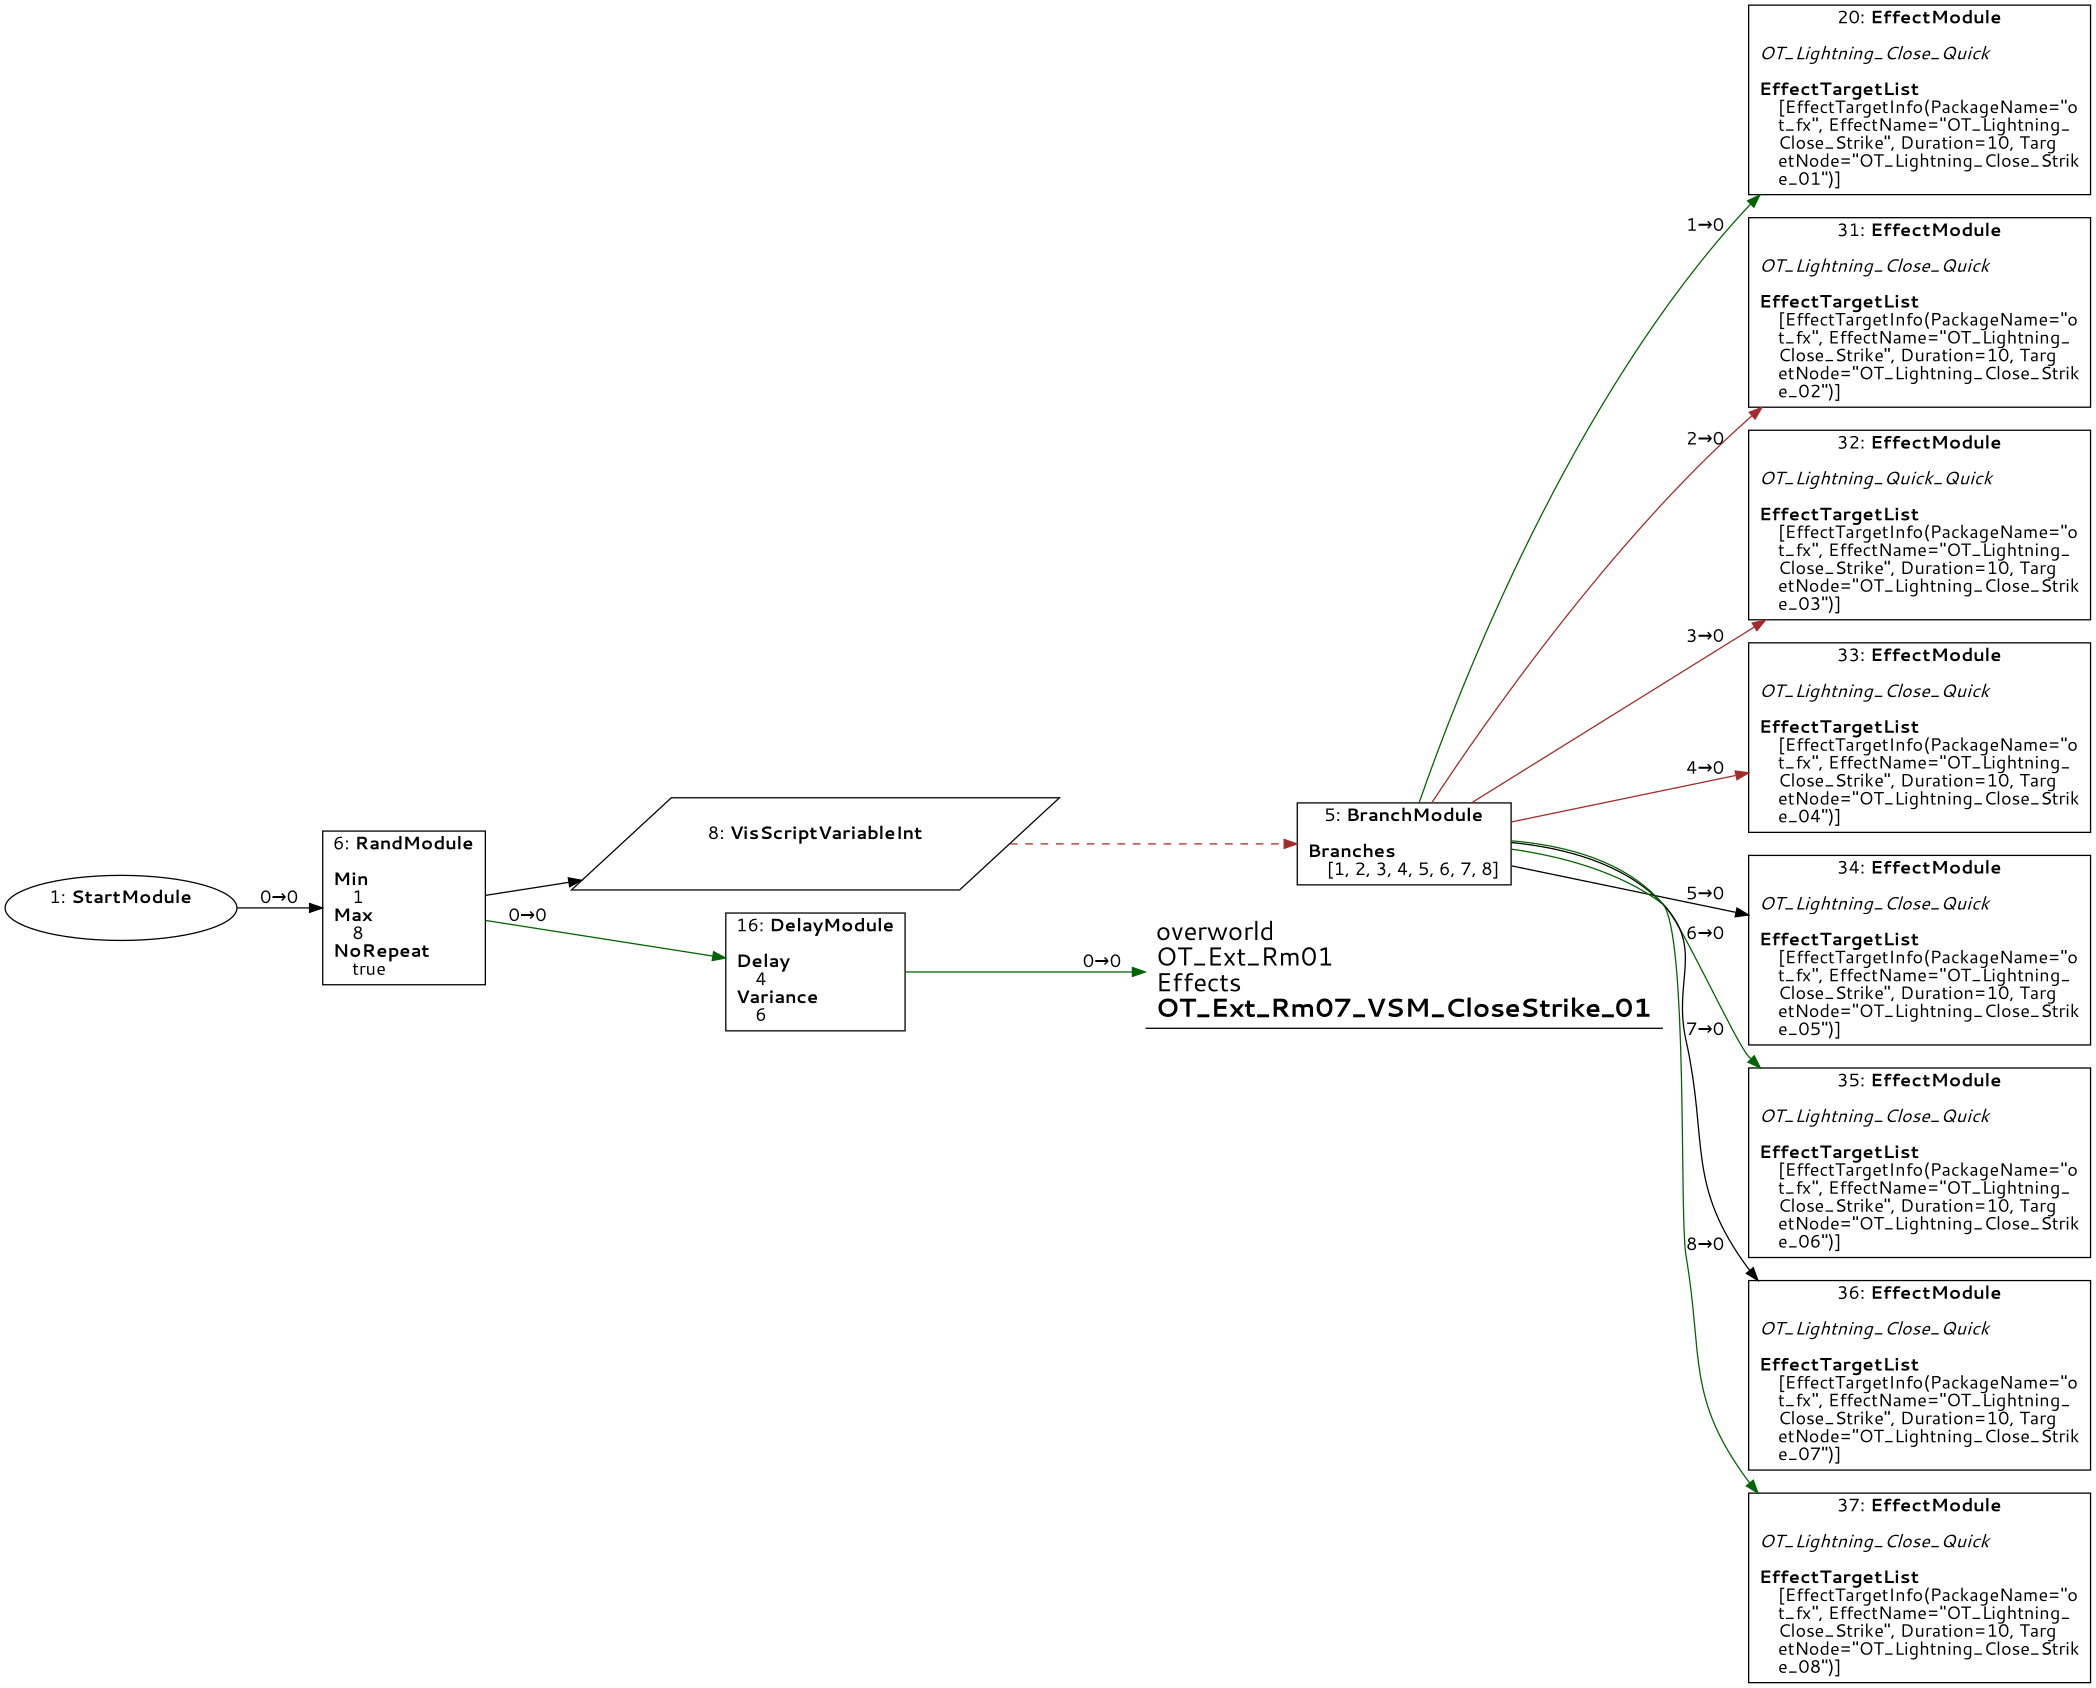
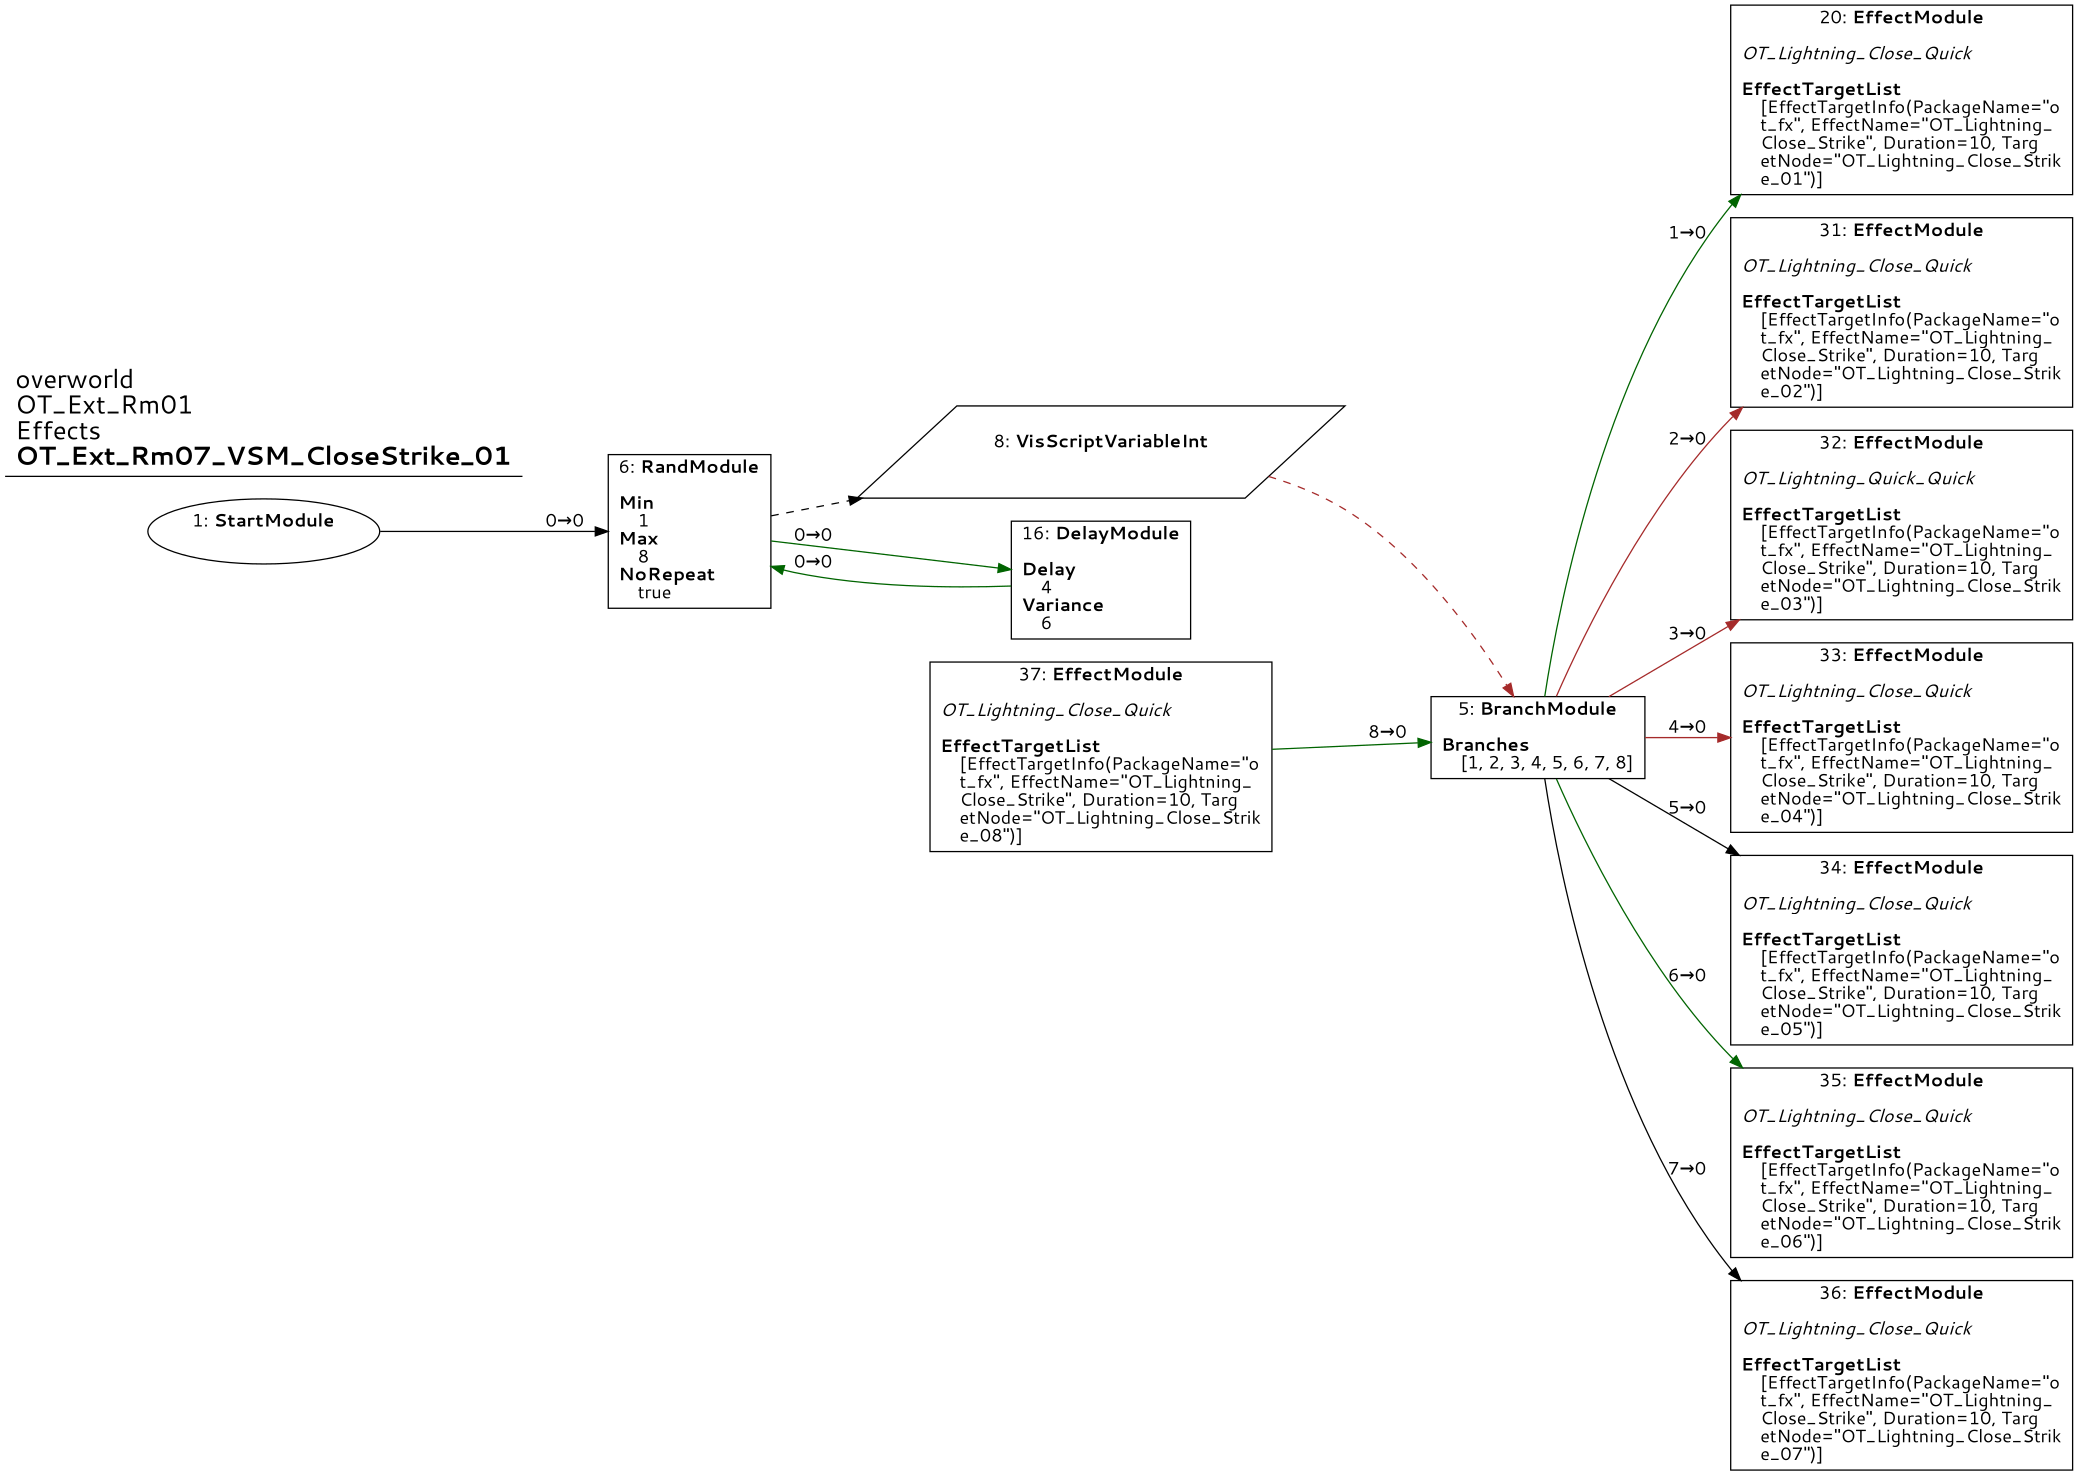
(527, 889) -> (810, 508)
(1019, 972) -> (897, 585)
(1682, 1115) -> (1345, 746)
